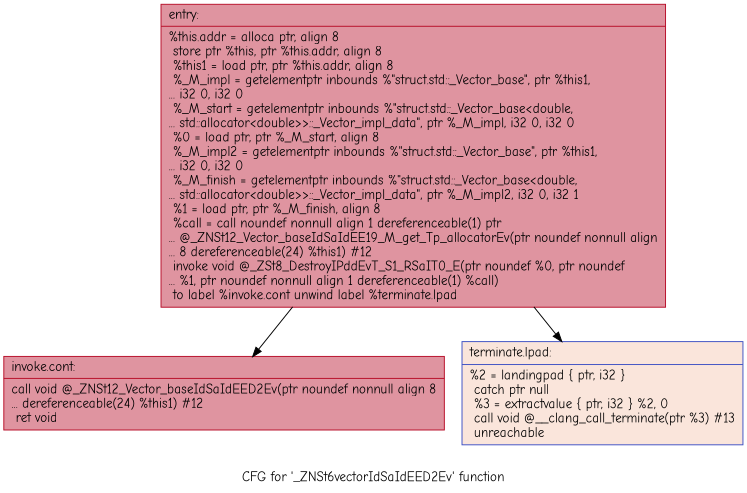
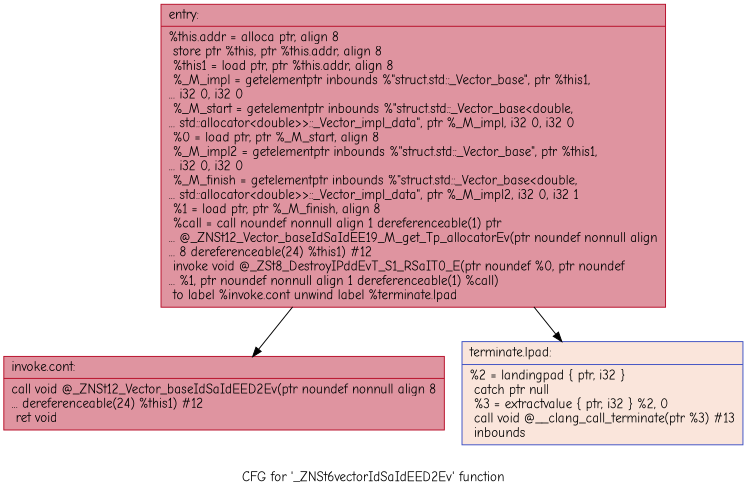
(507, 433) -> (498, 433)
